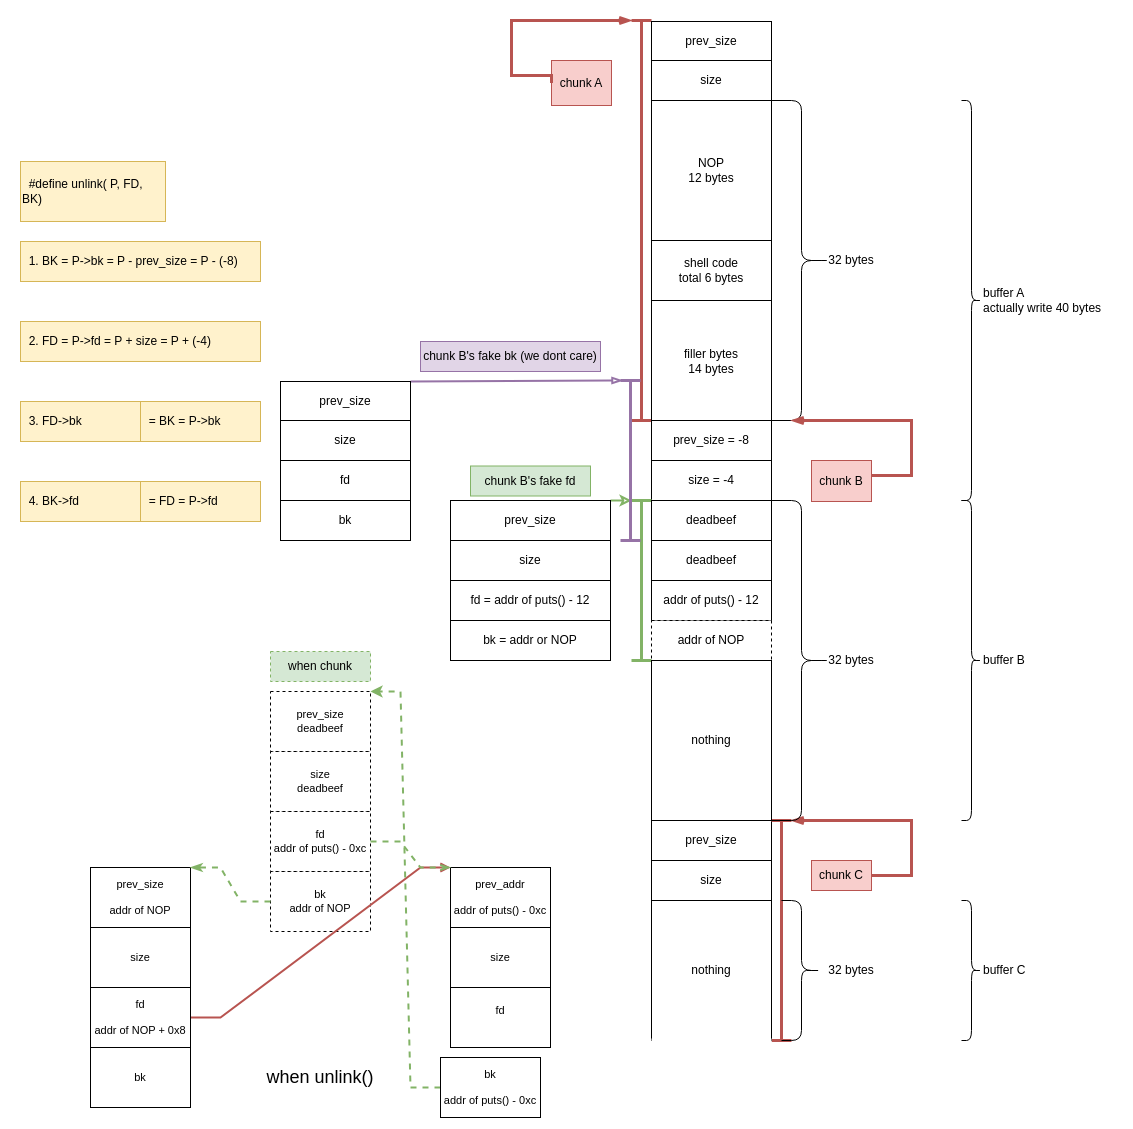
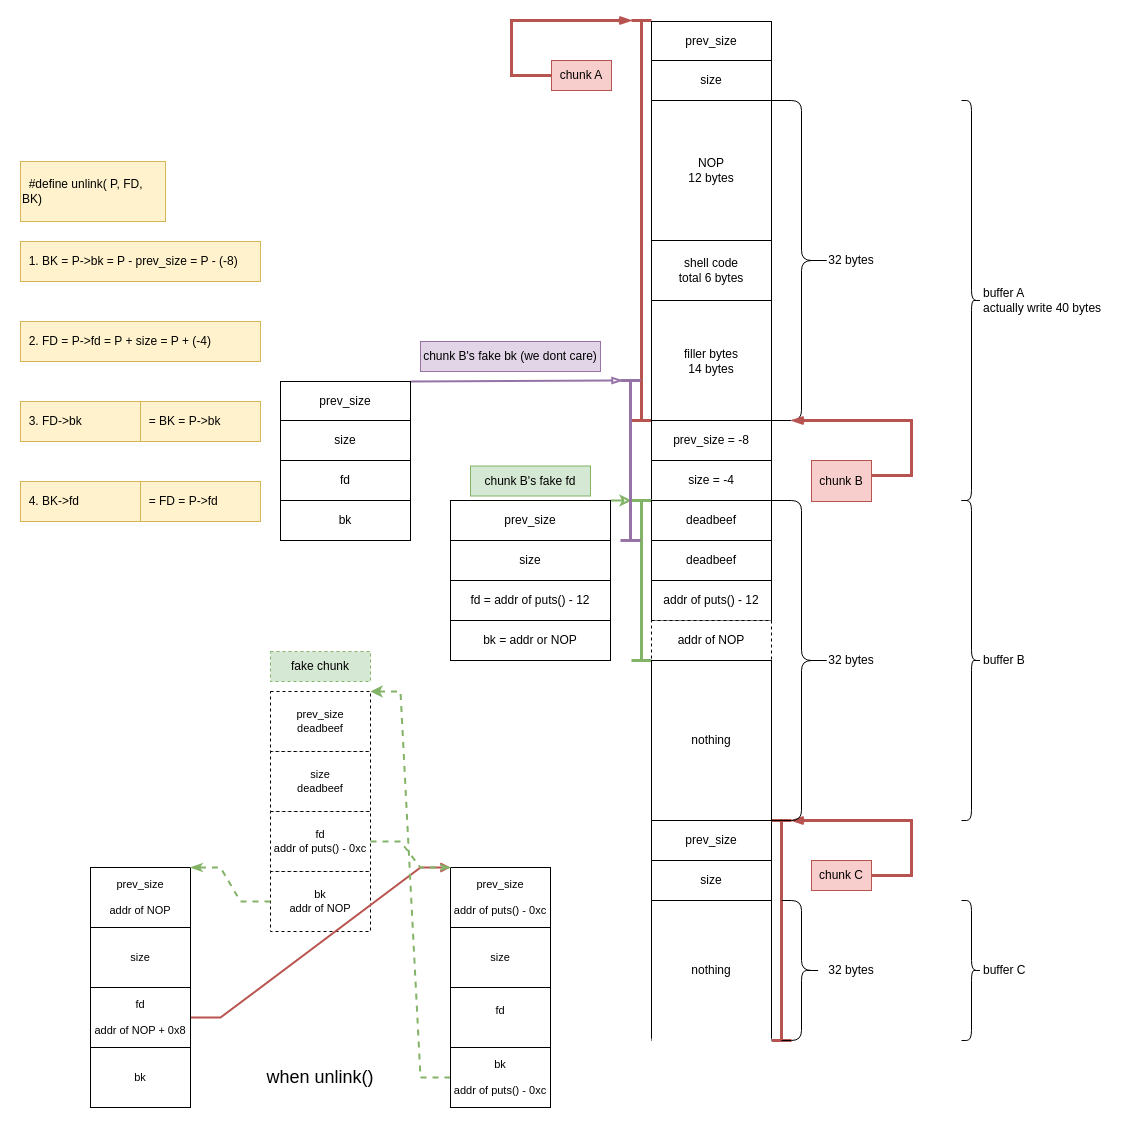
(582, 83) -> (582, 76)
(321, 667) -> (321, 667)
(501, 898) -> (501, 898)
(491, 1088) -> (501, 1078)
